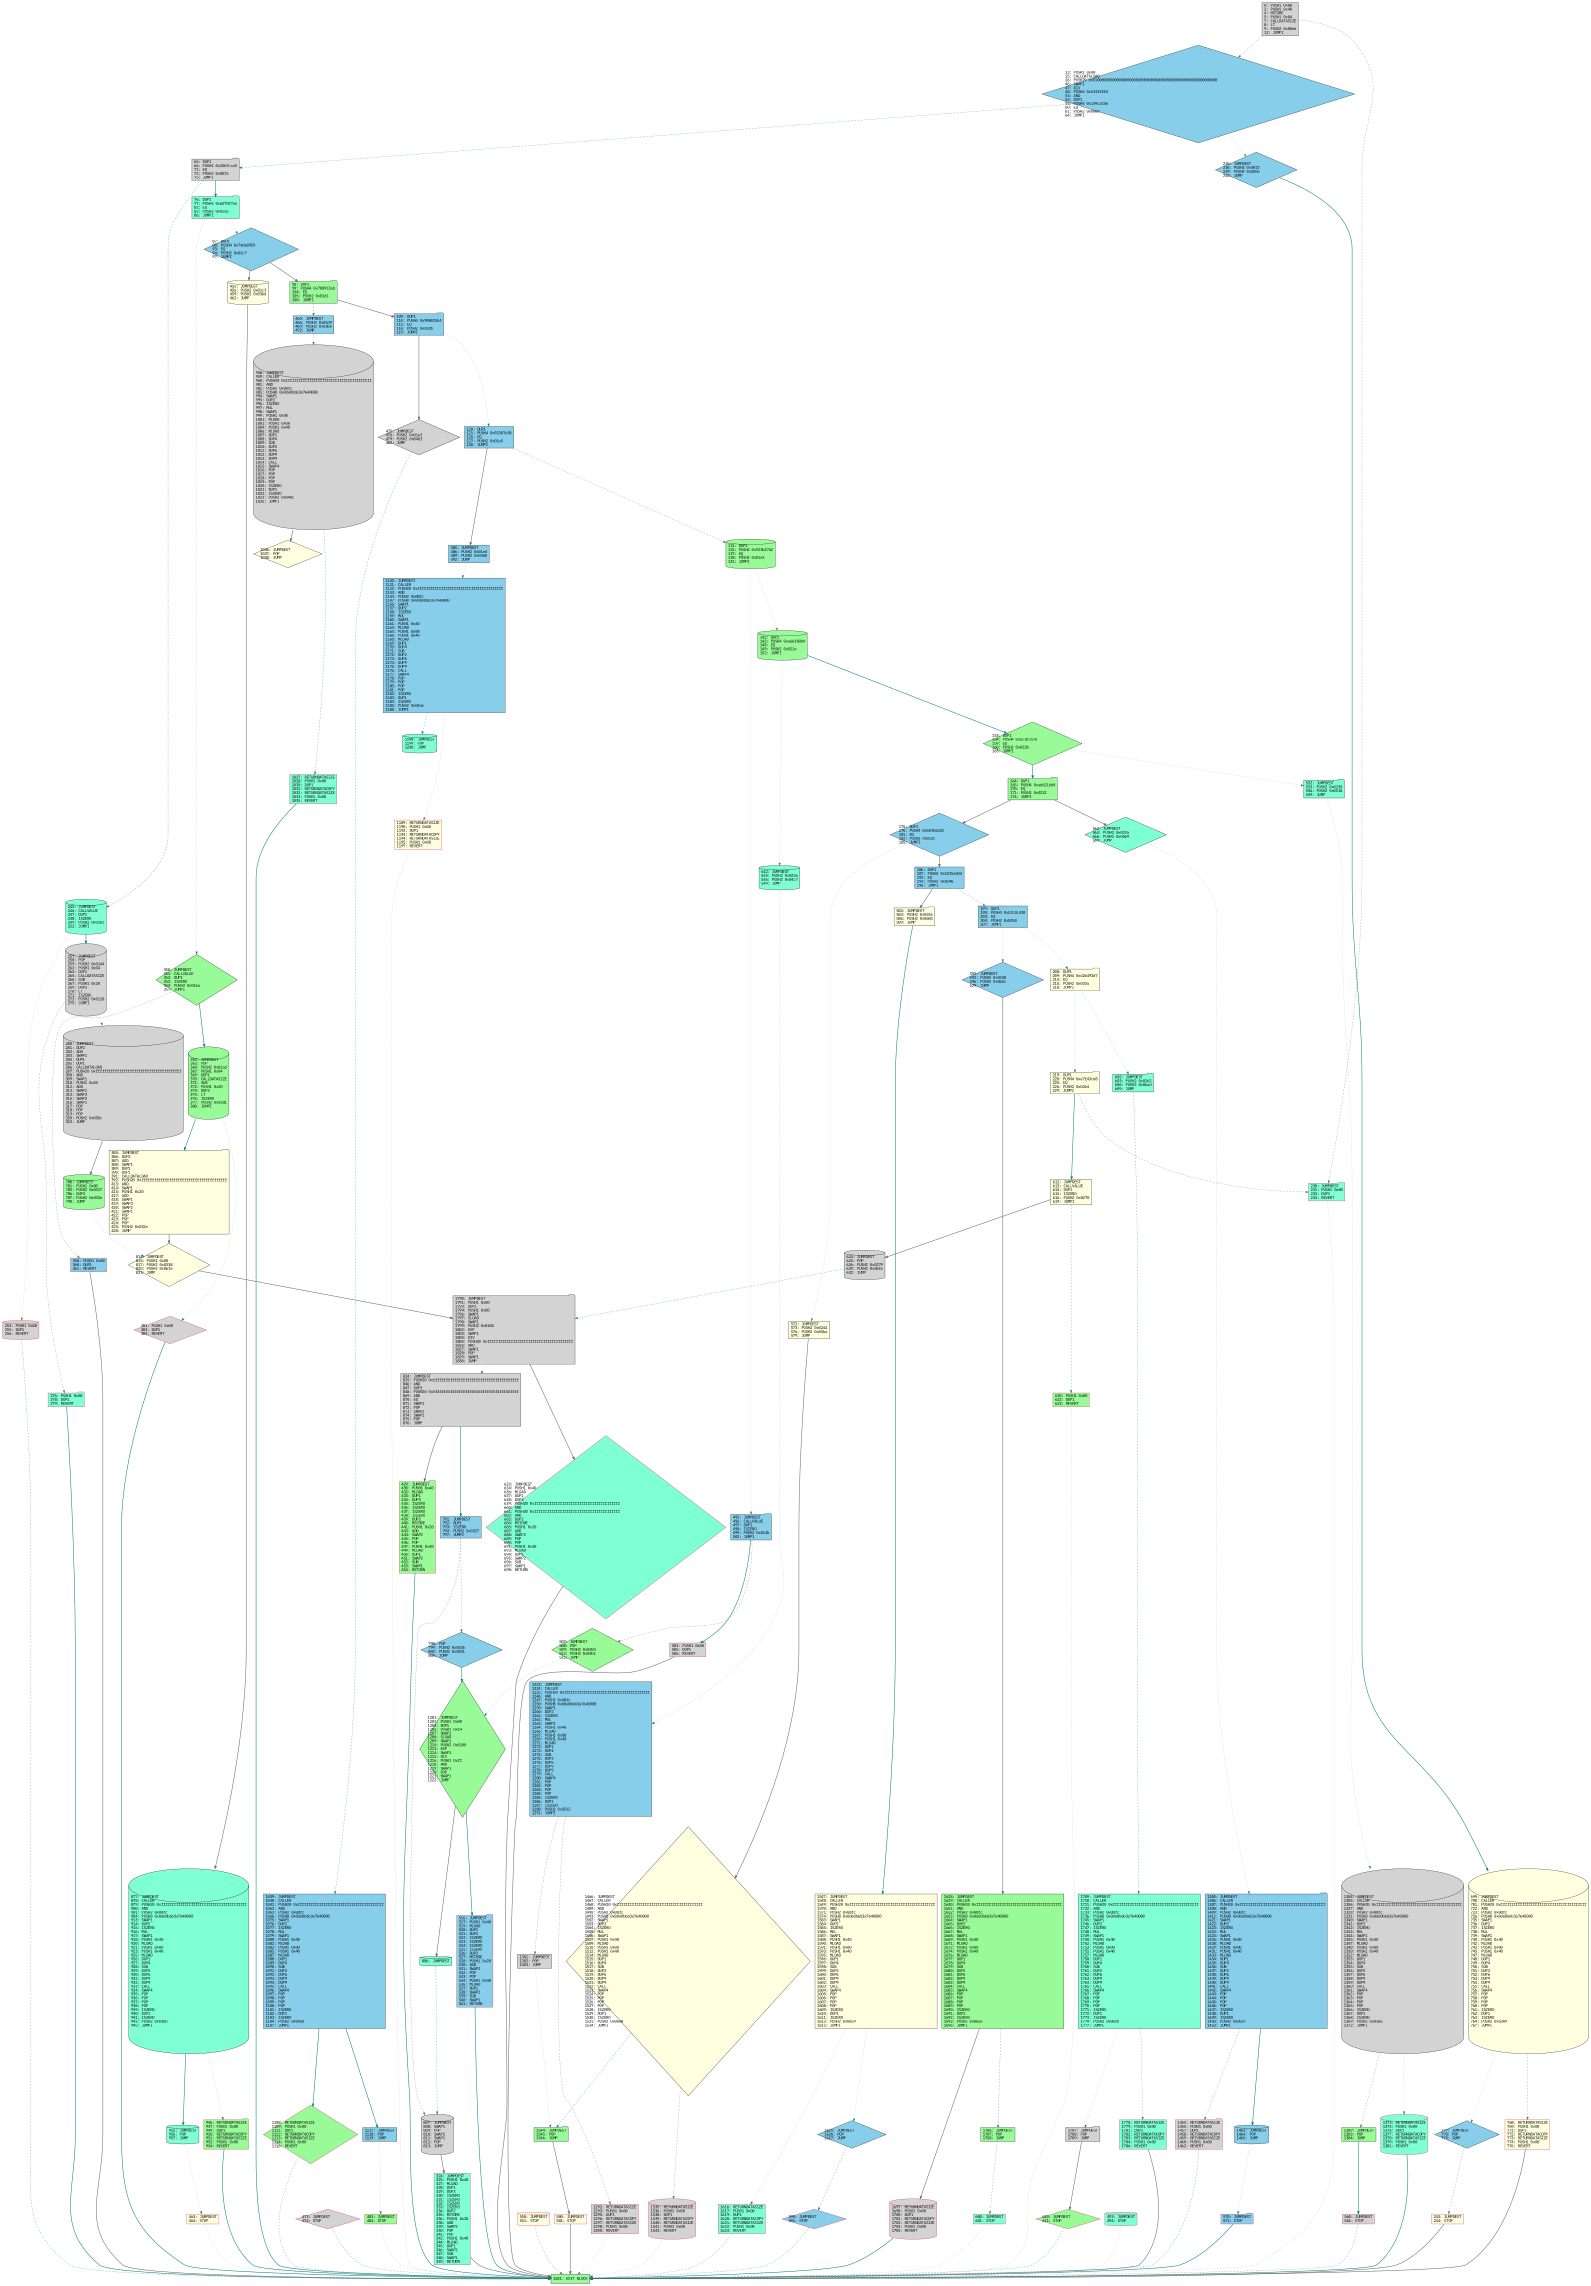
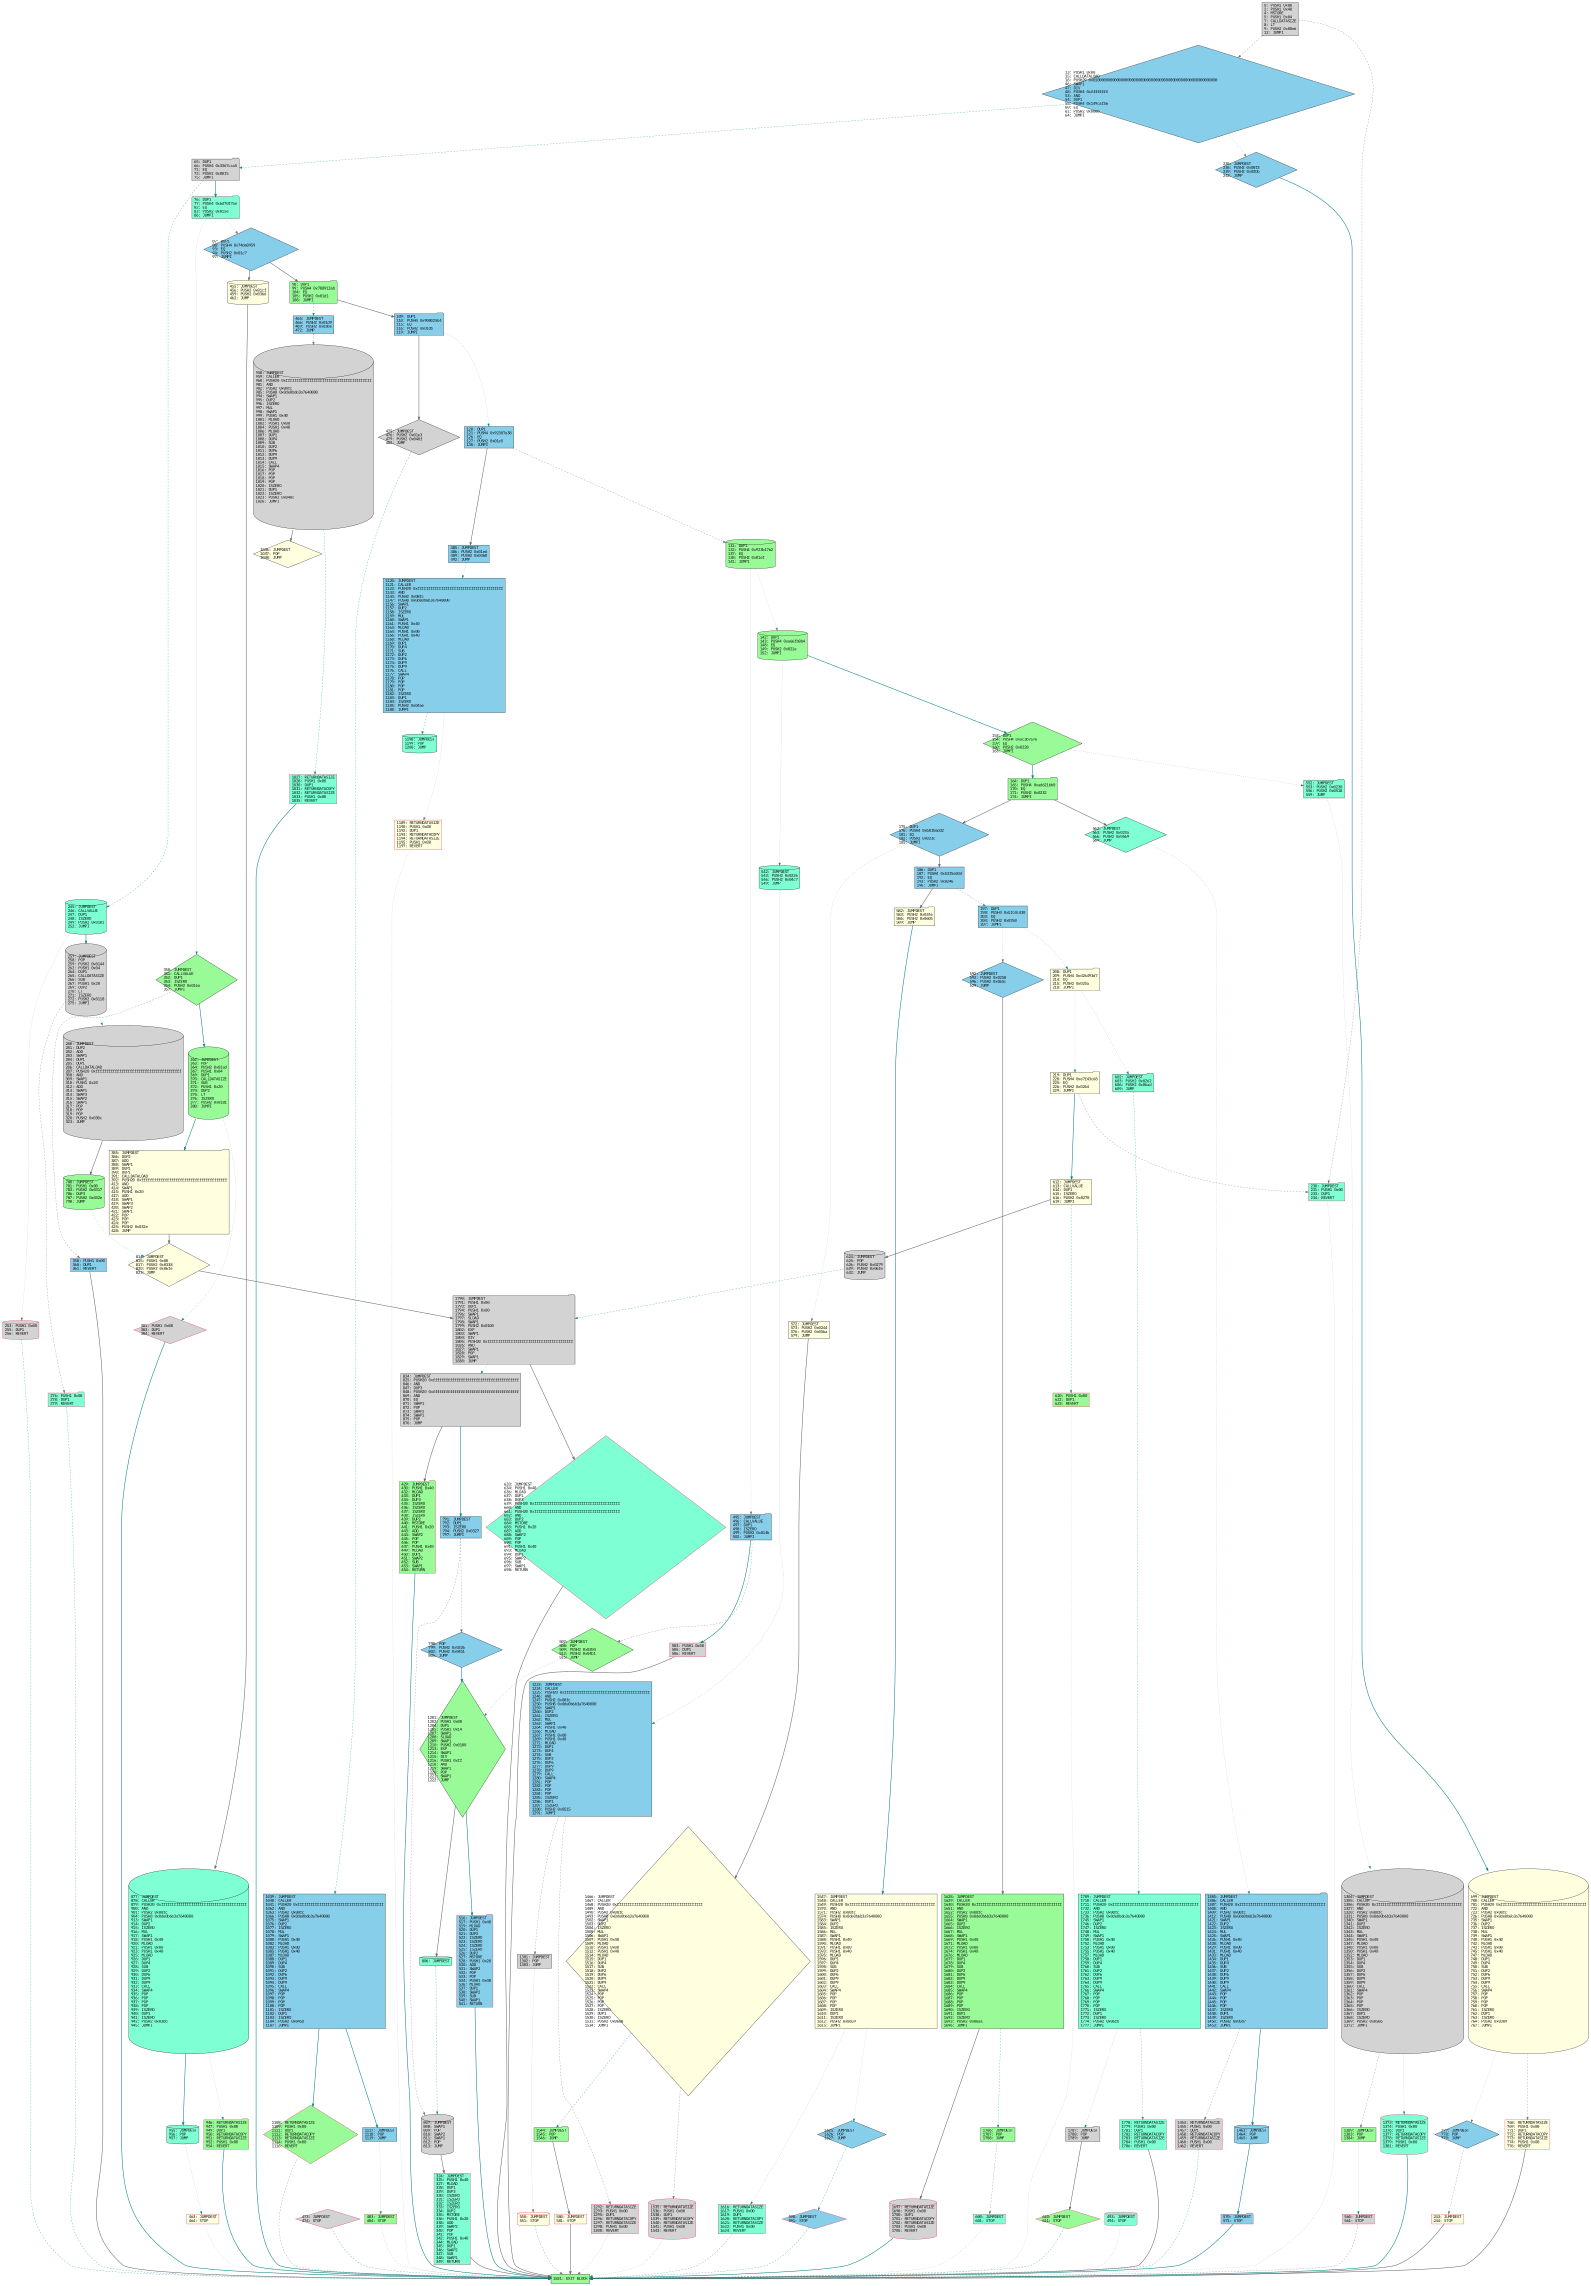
(543, 2047) -> (532, 2089)
(75, 2065) -> (75, 2065)
(1359, 2176) -> (1359, 2176)
(1244, 2178) -> (1244, 2178)
